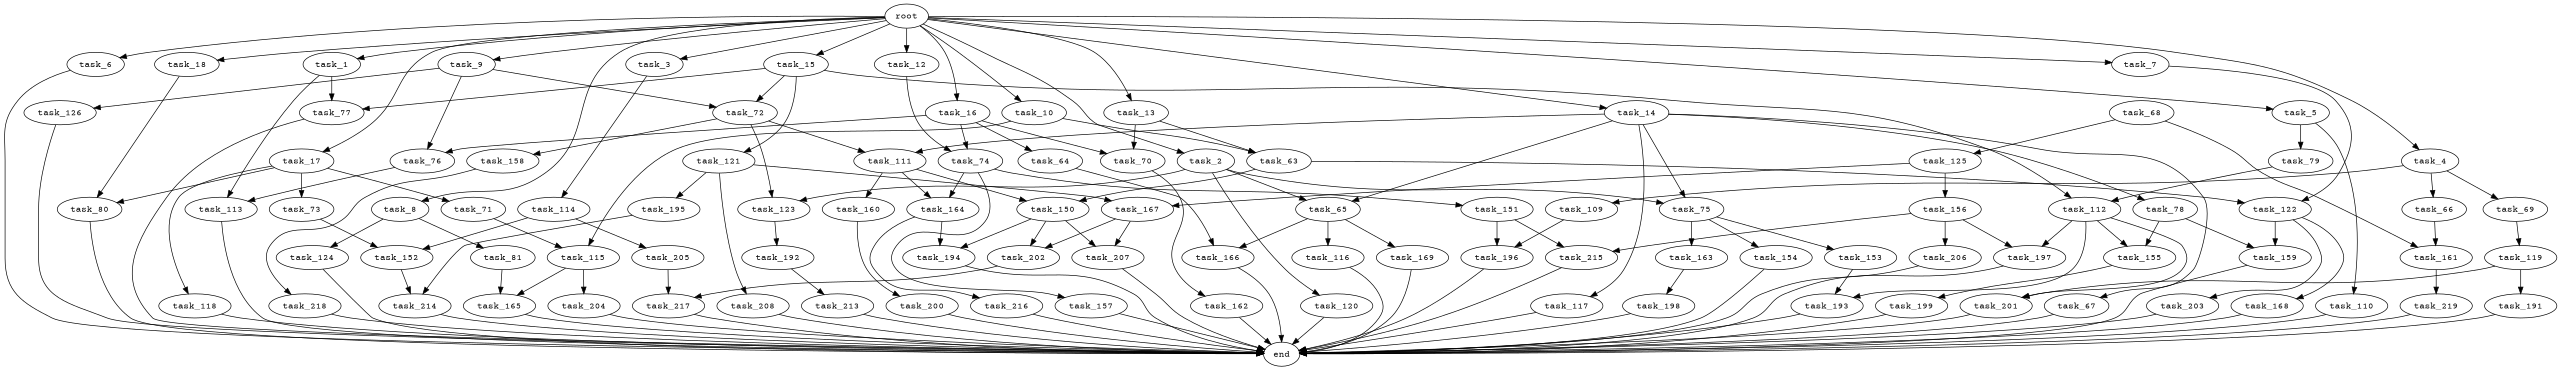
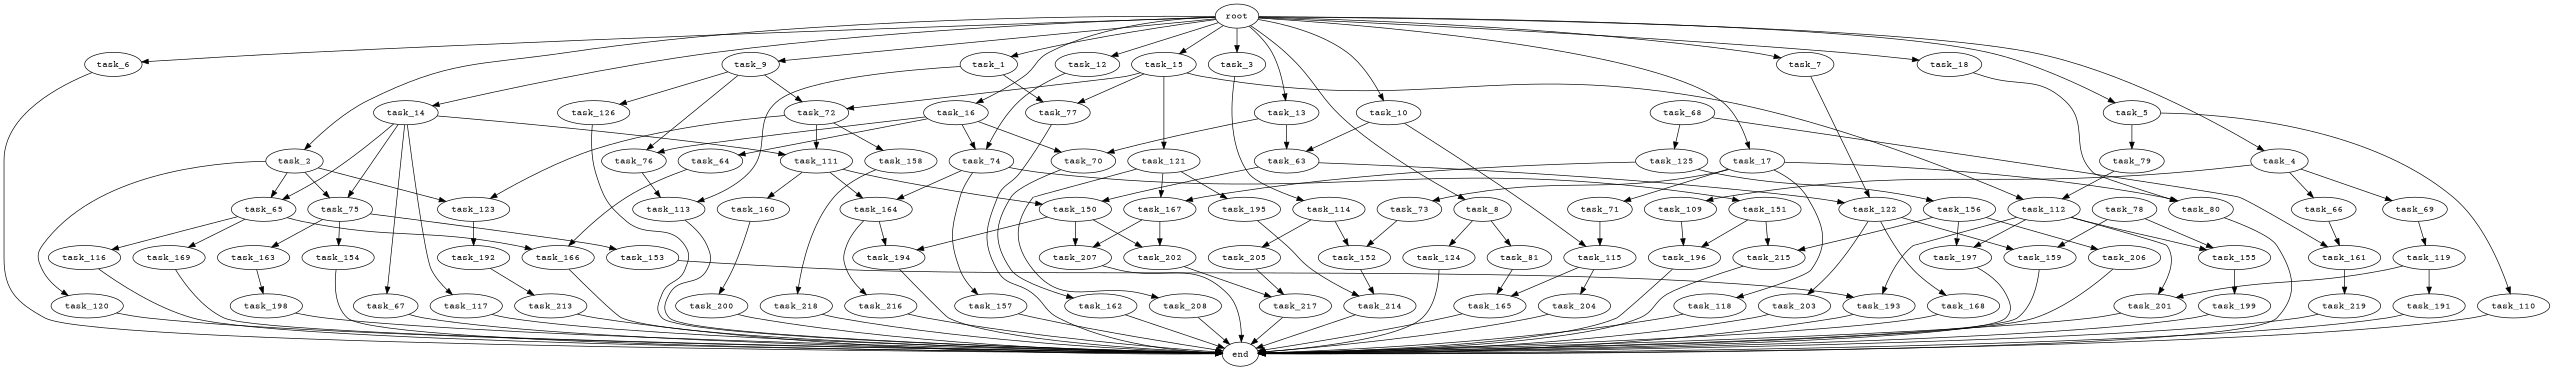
(1907, 135) -> none
